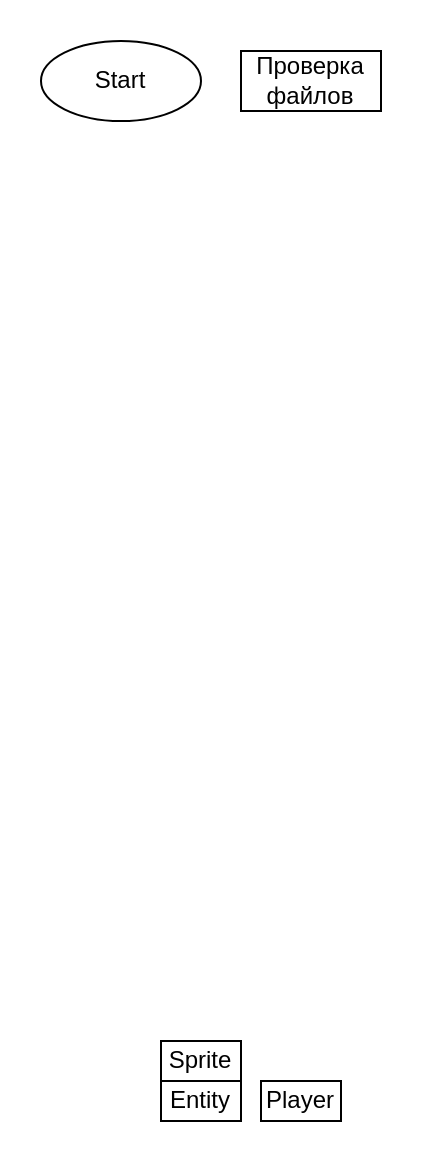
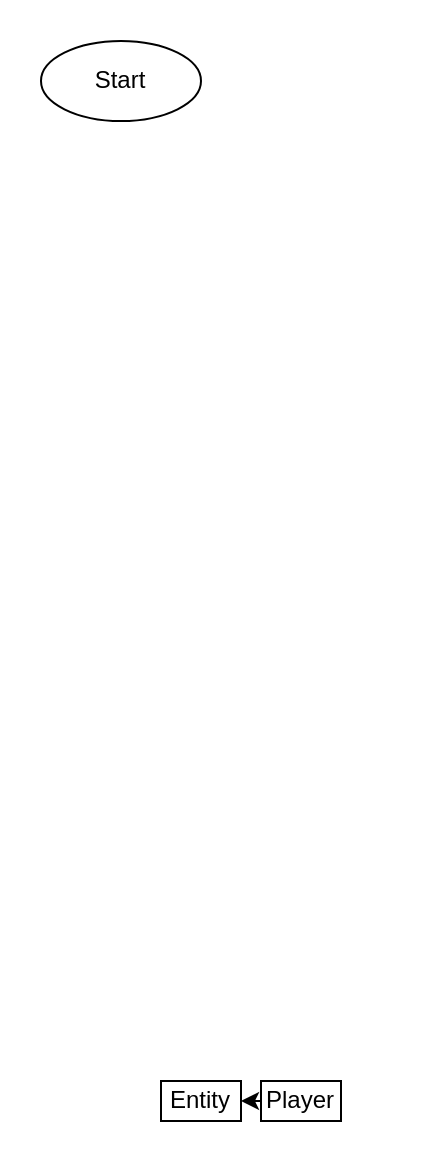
(311, 81) -> none
(201, 1061) -> none
none -> (258, 1101)
